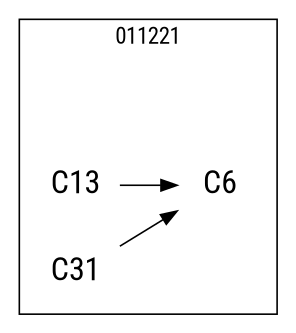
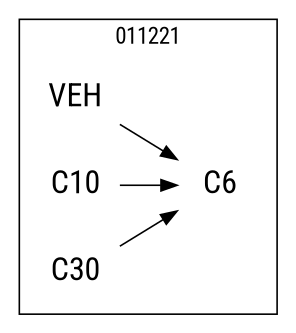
none -> (76, 98)
(76, 185) -> (76, 185)
(76, 272) -> (76, 272)
